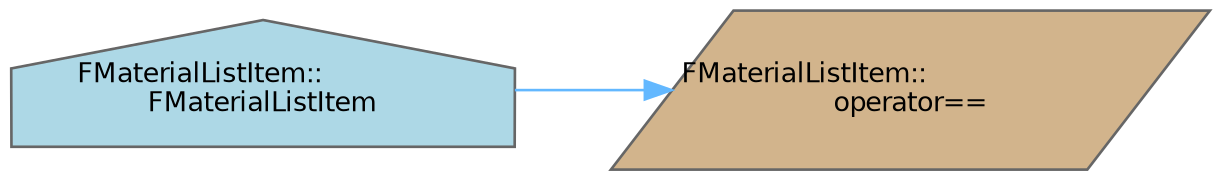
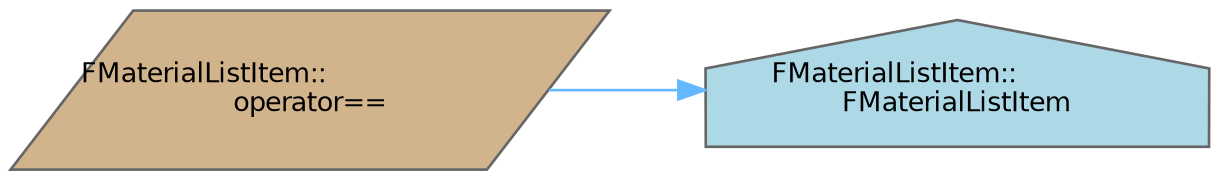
(580, 90) -> (614, 90)
